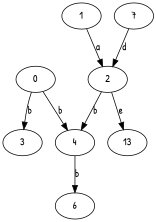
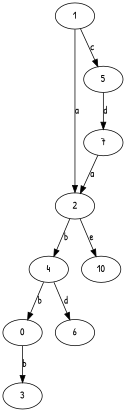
(124, 48) -> (92, 174)
none -> (103, 79)
(53, 108) -> (37, 298)
(127, 143) -> (101, 269)
(78, 174) -> (66, 301)
